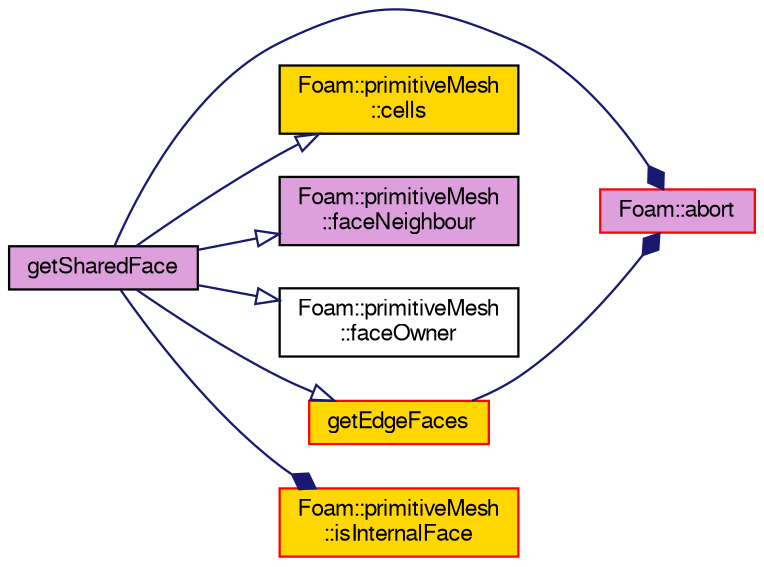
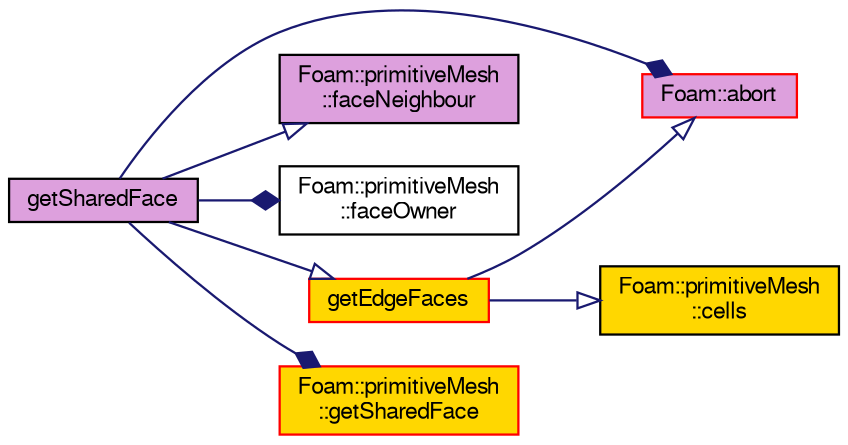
(216, 193) -> (533, 300)
(227, 291) -> (225, 200)
(566, 339) -> (579, 215)
(399, 522) -> (399, 400)
